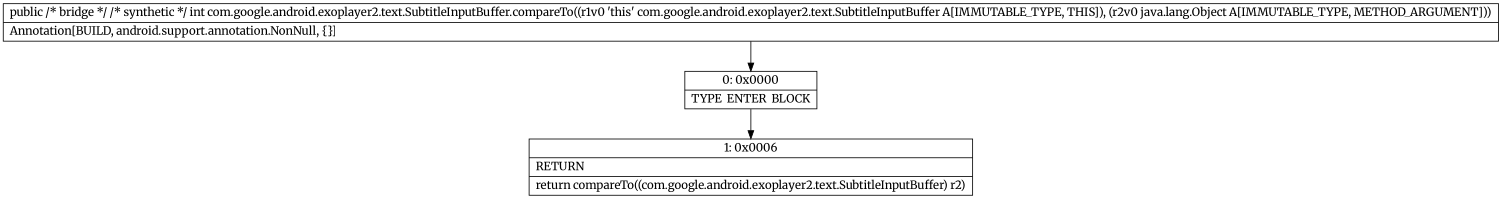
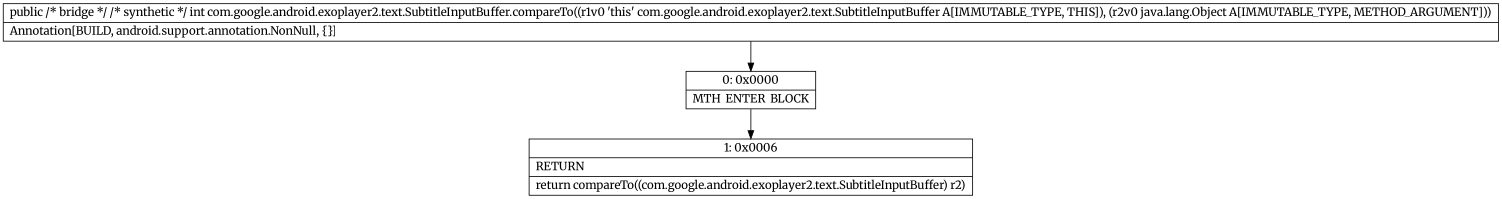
(751, 99) -> (751, 99)
